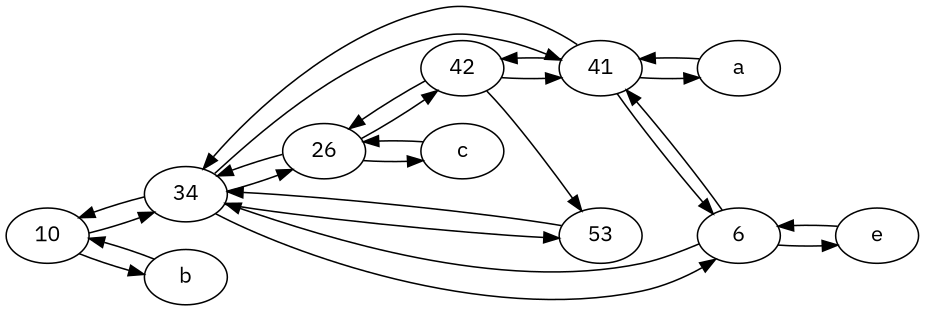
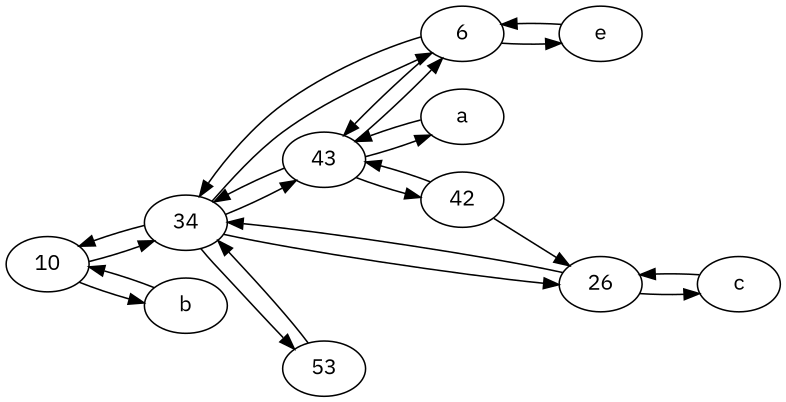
(601, 68) -> (324, 160)
(393, 120) -> none
(531, 143) -> none
